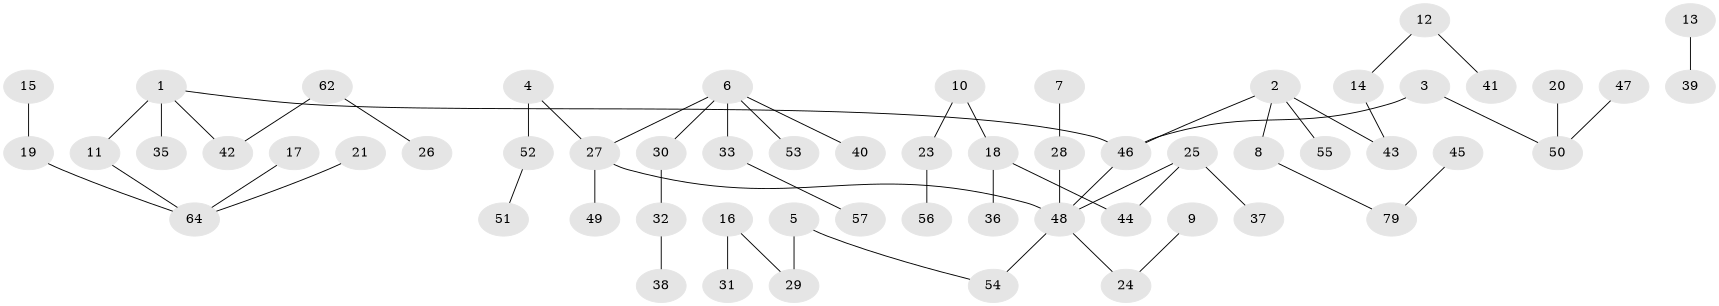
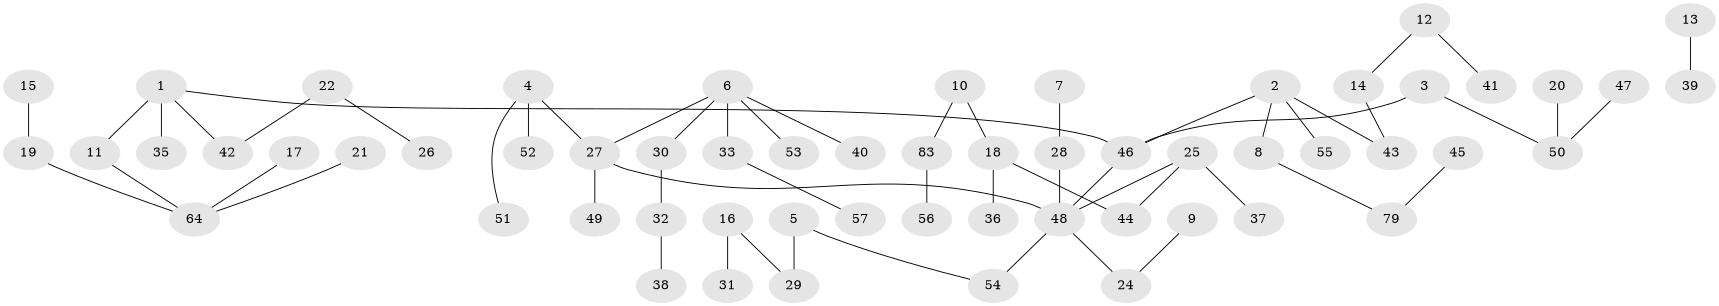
(327, 87) -> (327, 87)
(927, 153) -> (927, 153)
(516, 186) -> (493, 150)
